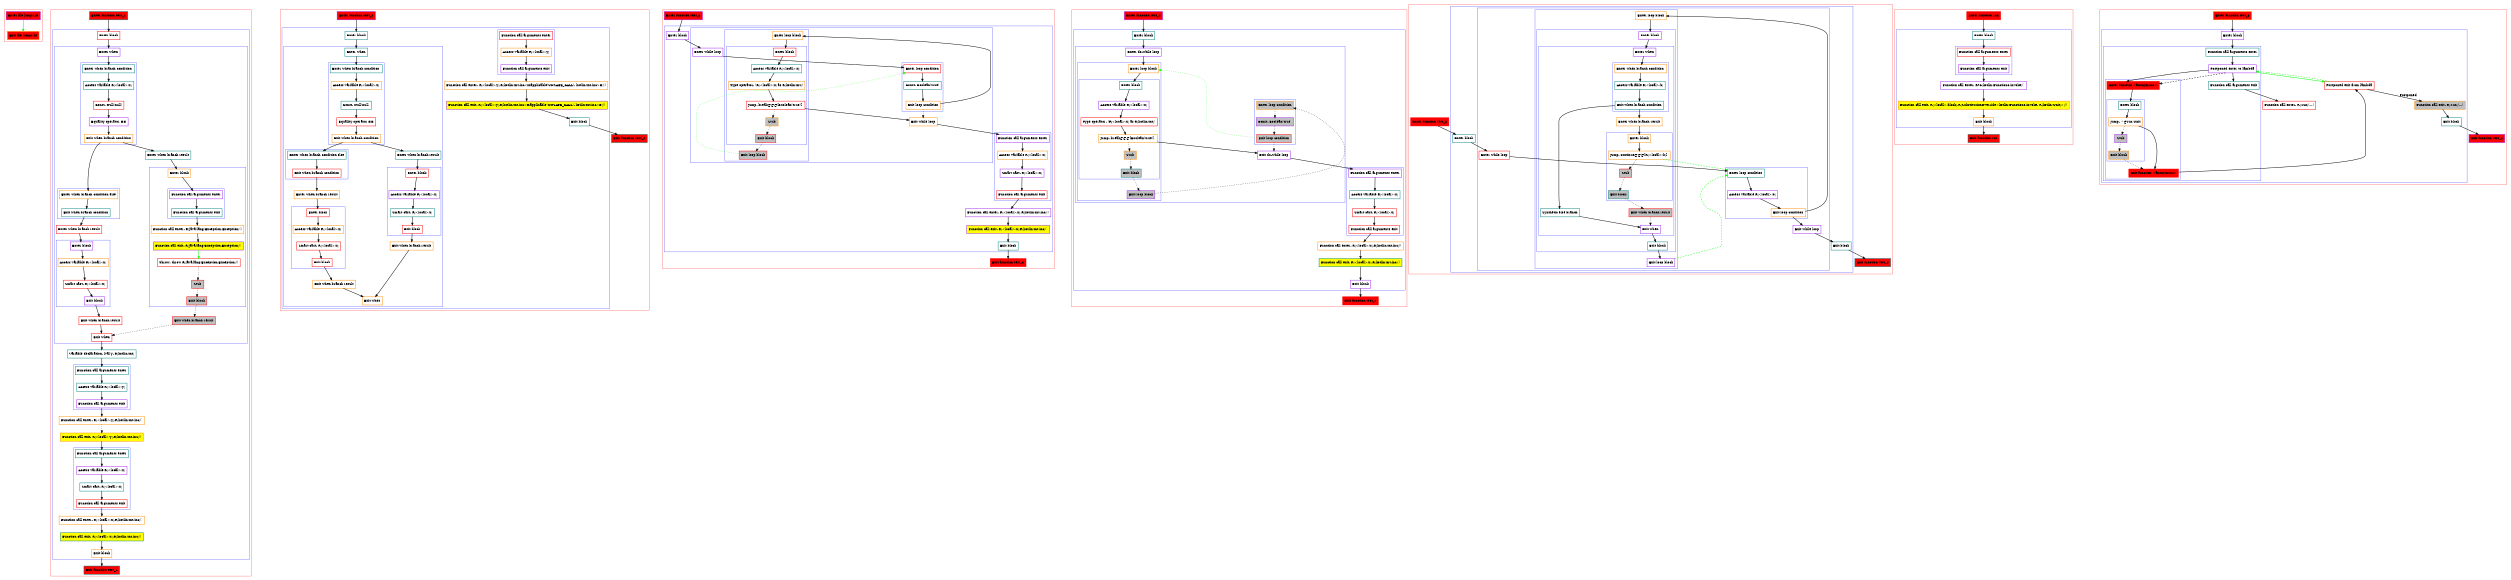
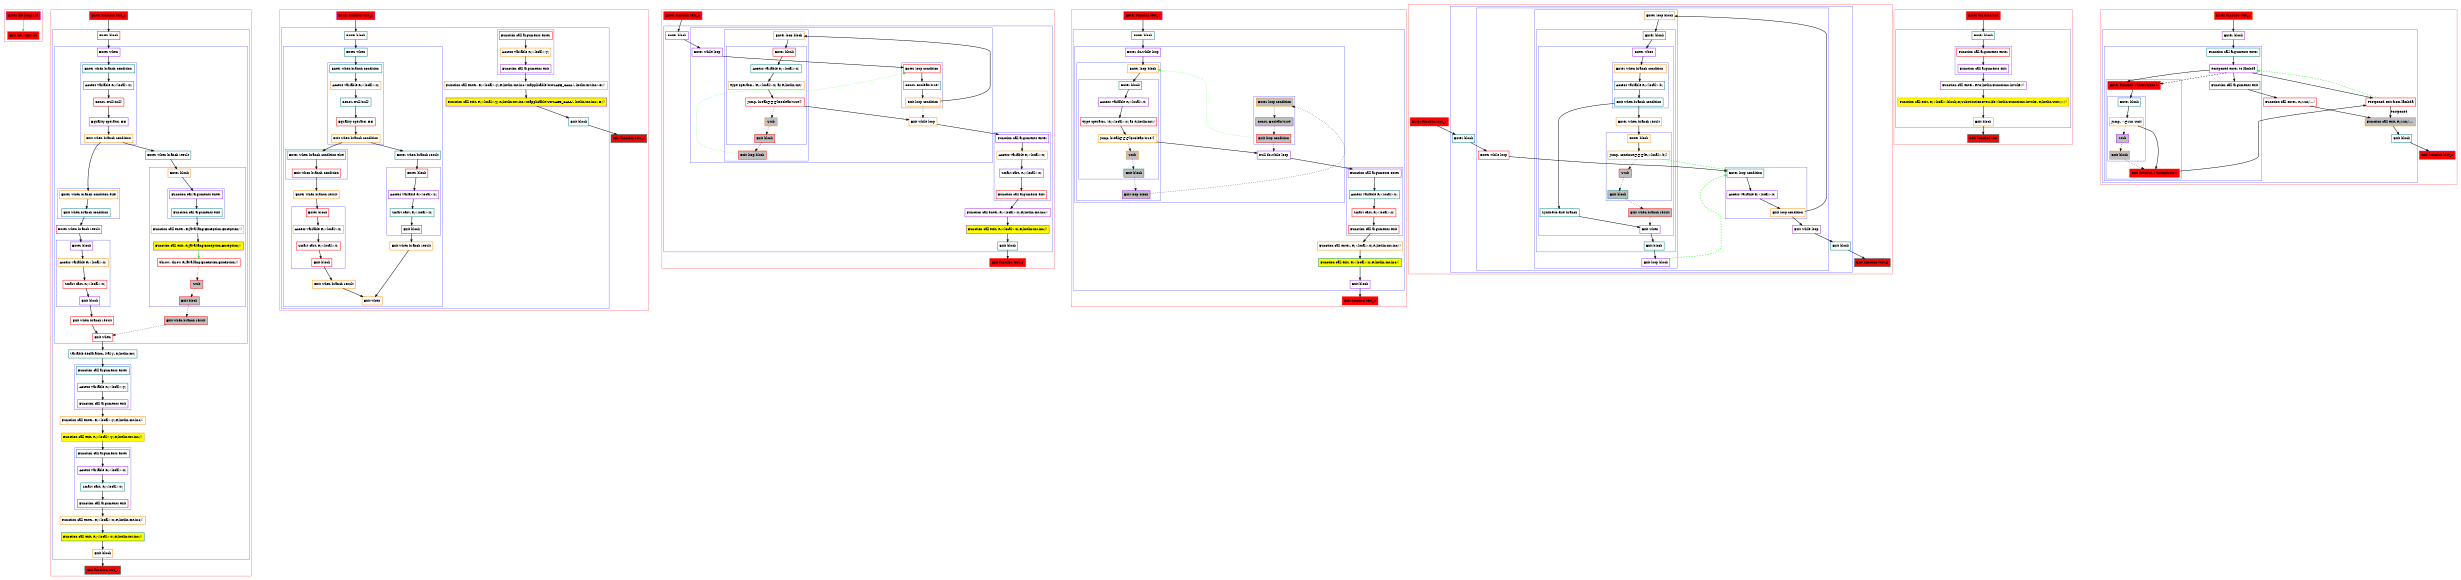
(2289, 77) -> (2311, 85)
none -> (2339, 112)
(1274, 155) -> (1274, 155)
(102, 428) -> (103, 428)
